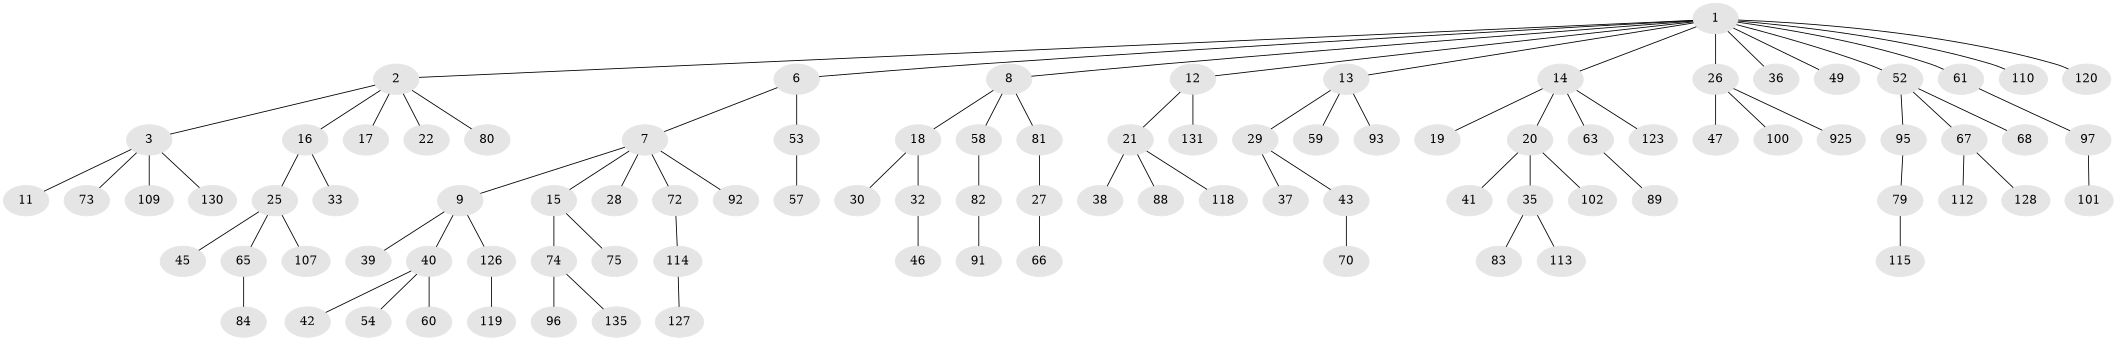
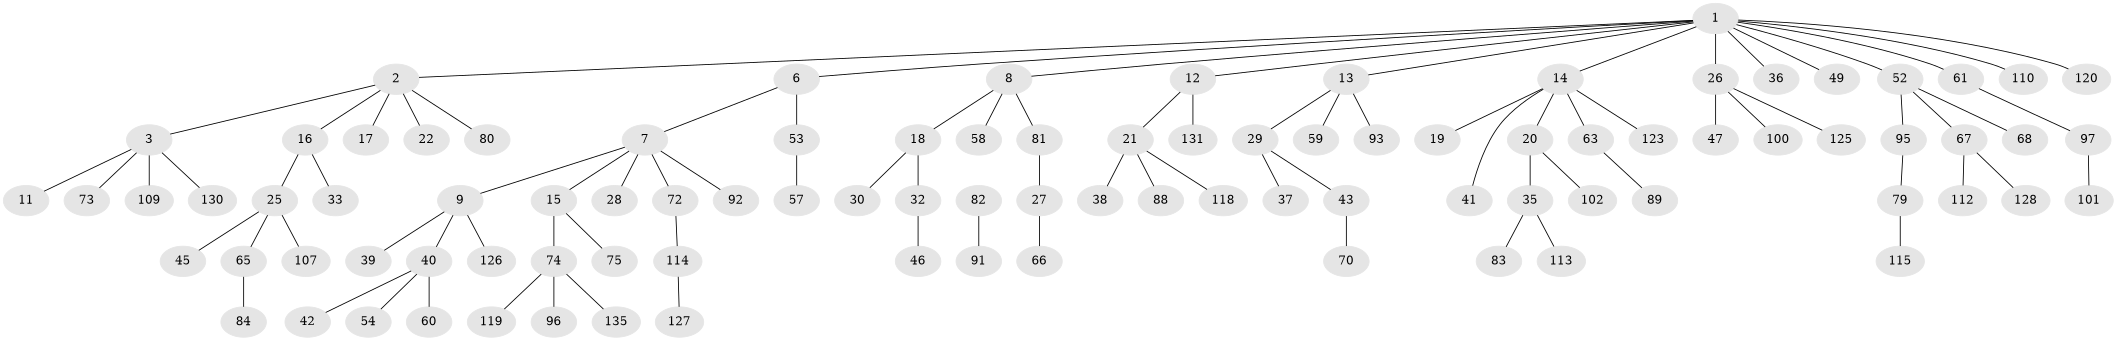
(1841, 140) -> (1841, 140)
(979, 170) -> none
(1500, 170) -> (1497, 129)
(492, 292) -> (523, 292)
